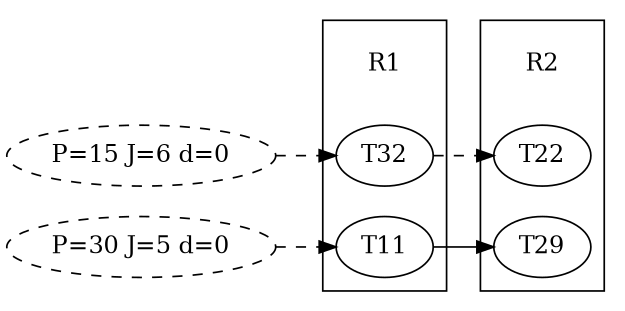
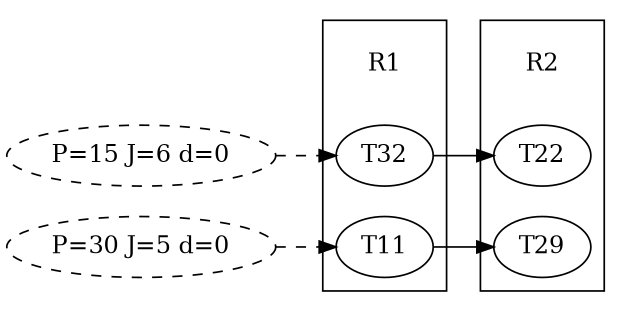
(457, 156) -> (457, 156)
